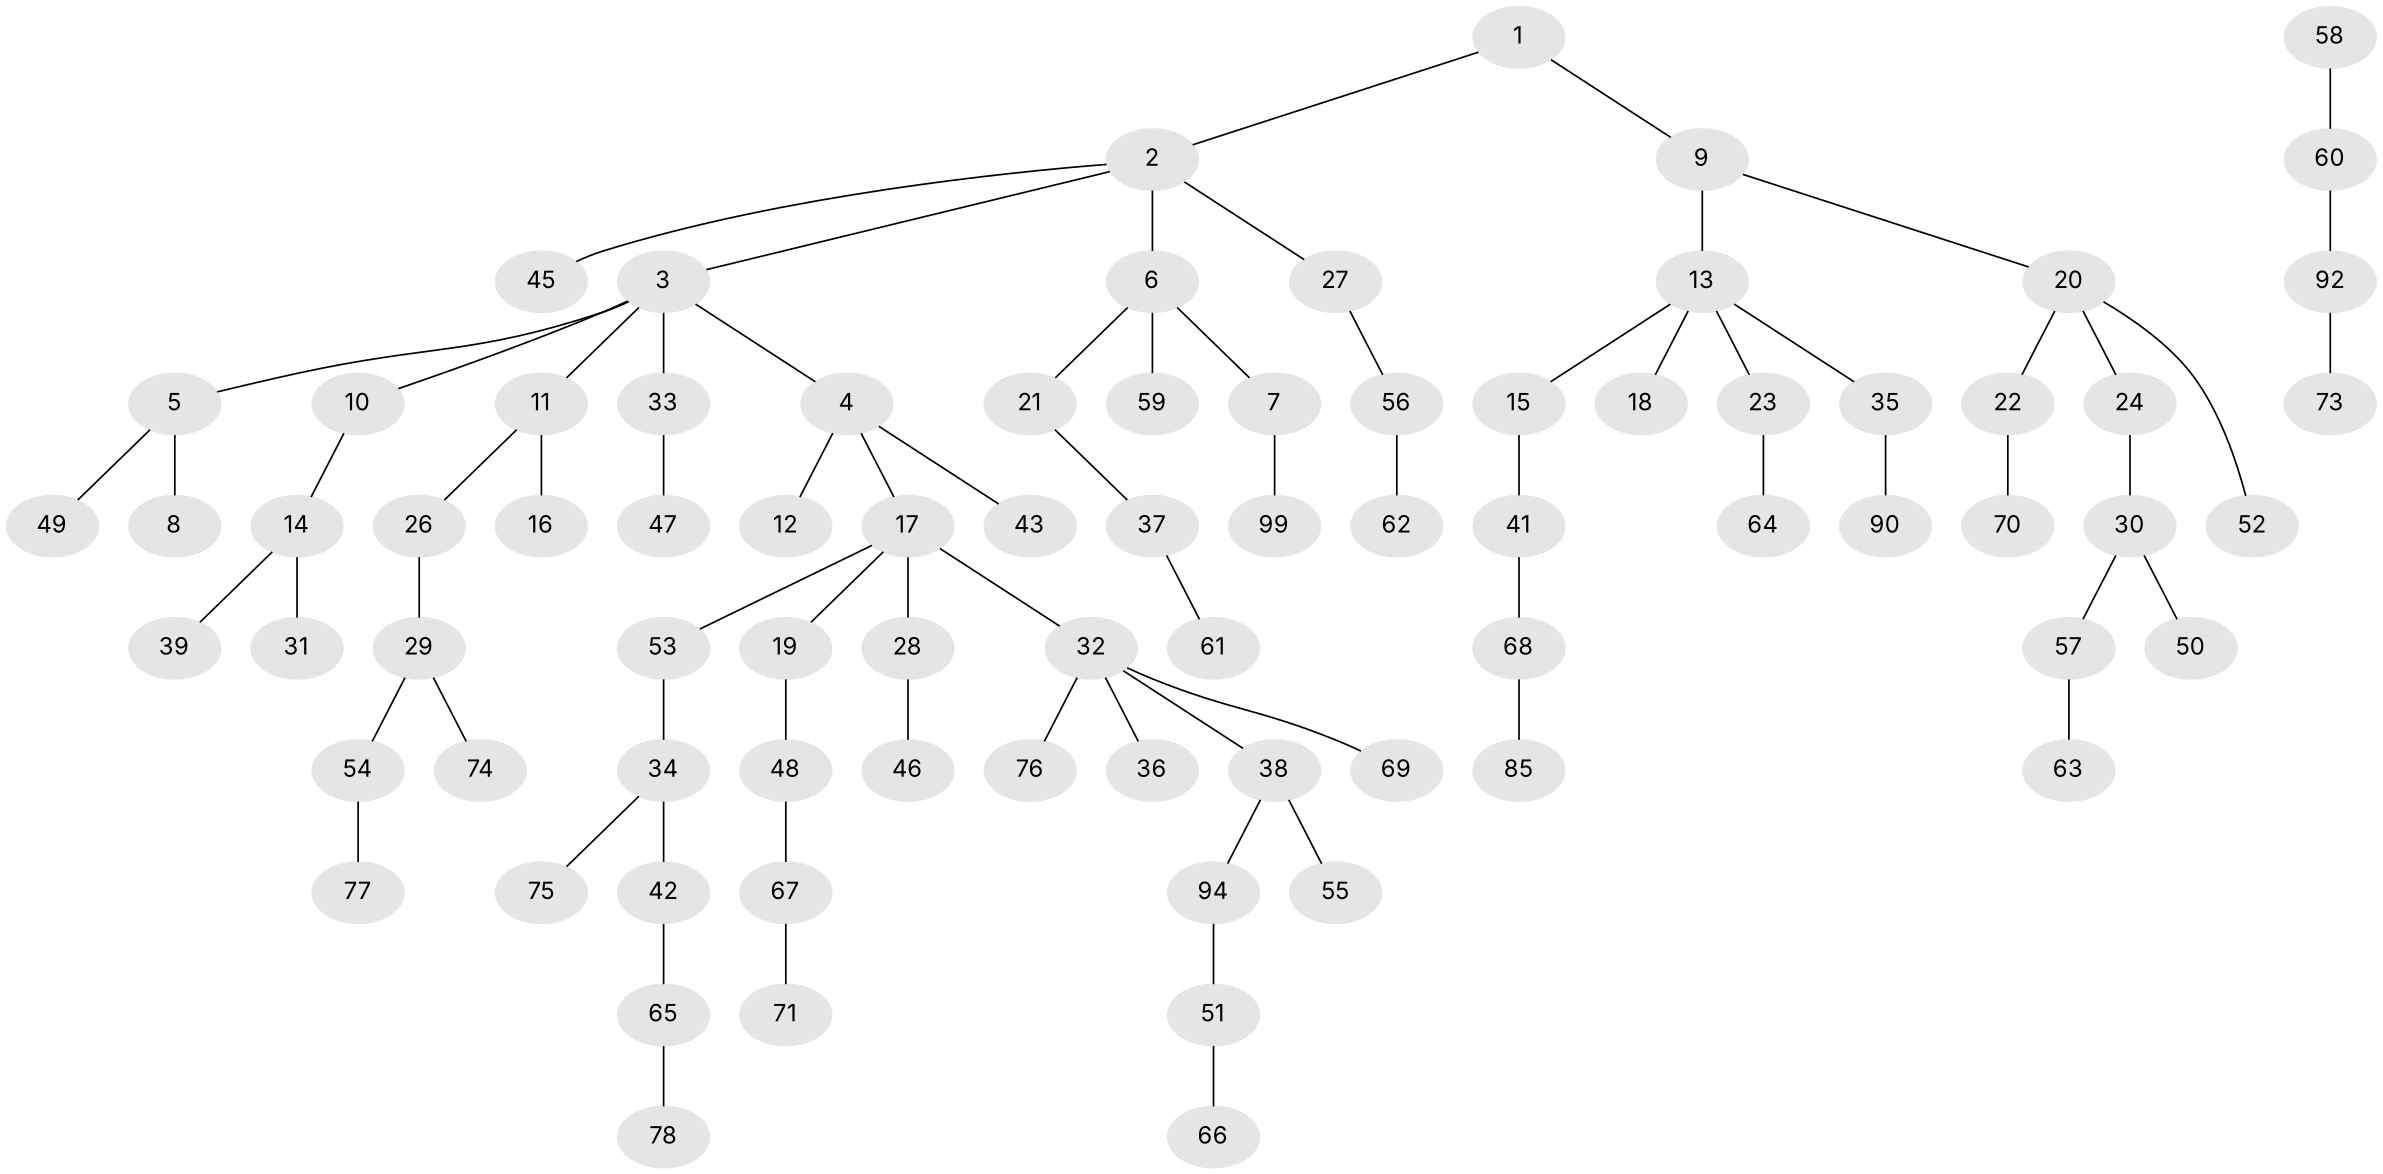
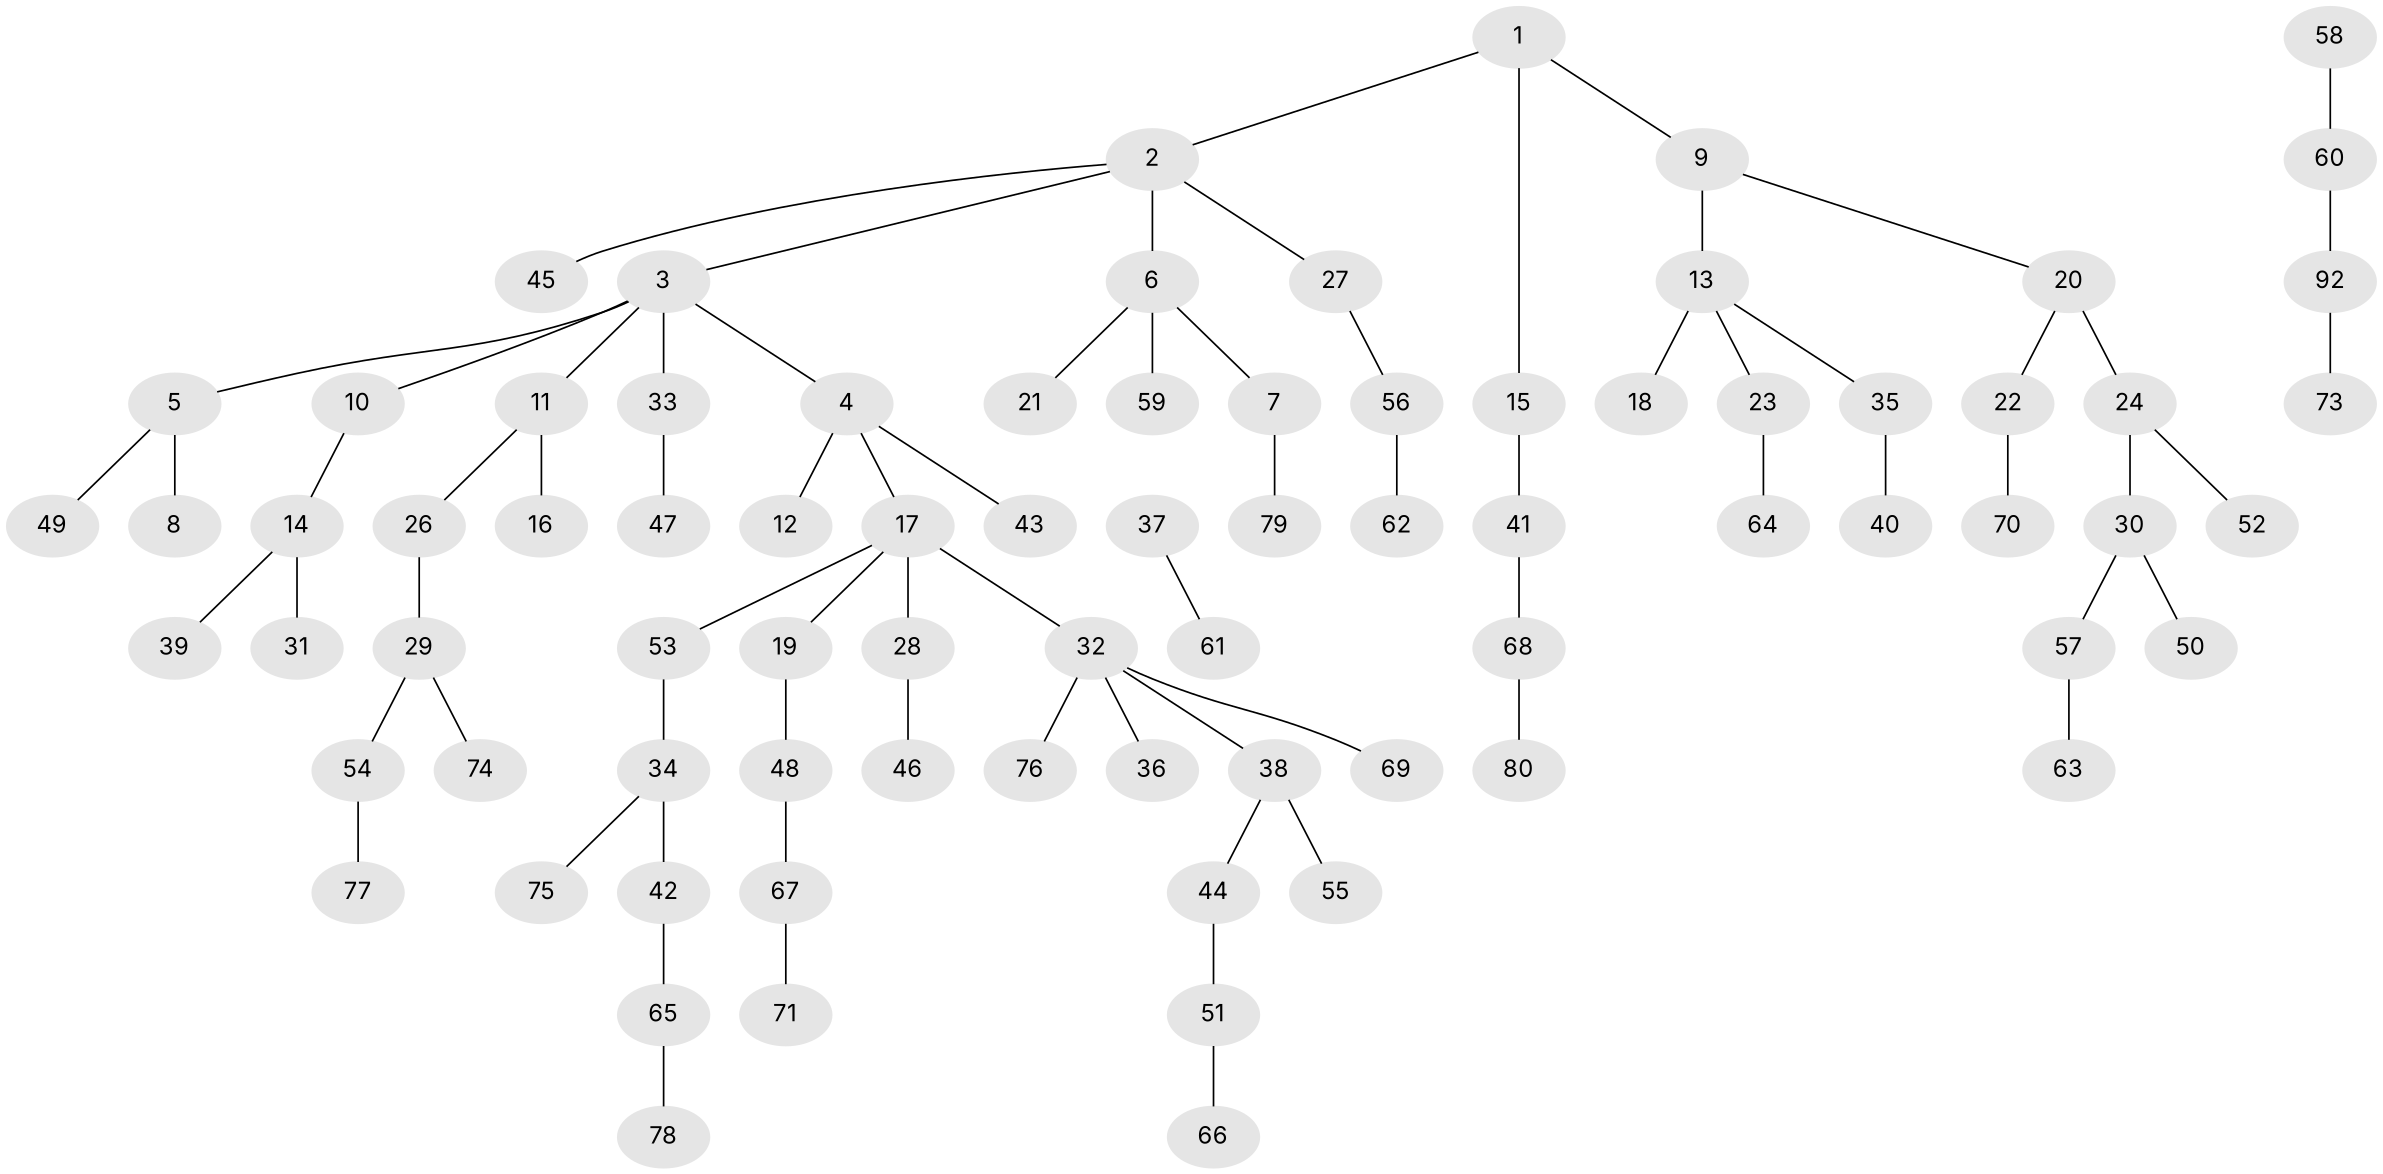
(1610, 343) -> (1519, 221)
(2197, 382) -> (2191, 465)
(1091, 465) -> none
(1275, 526) -> (1275, 526)
(1886, 526) -> (1886, 526)
(1519, 771) -> (1519, 771)
(1214, 893) -> (1214, 893)
